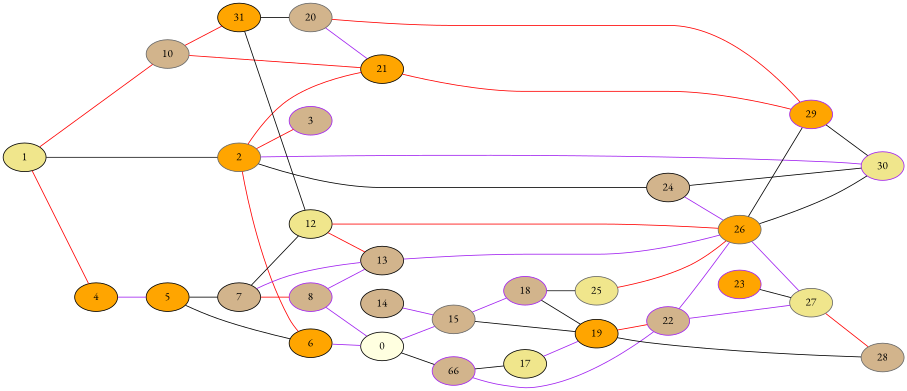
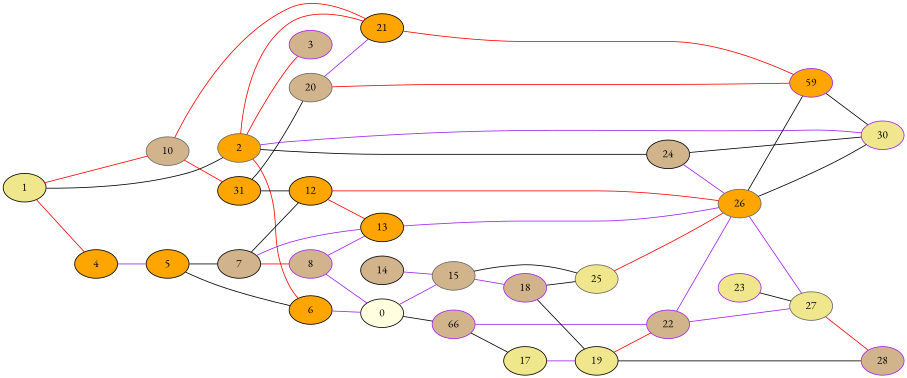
(811, 114) -> (811, 83)
(311, 224) -> (311, 191)
(382, 261) -> (382, 227)
(740, 284) -> (740, 288)
(525, 327) -> (526, 265)
(597, 334) -> (597, 361)
(883, 358) -> (883, 361)
